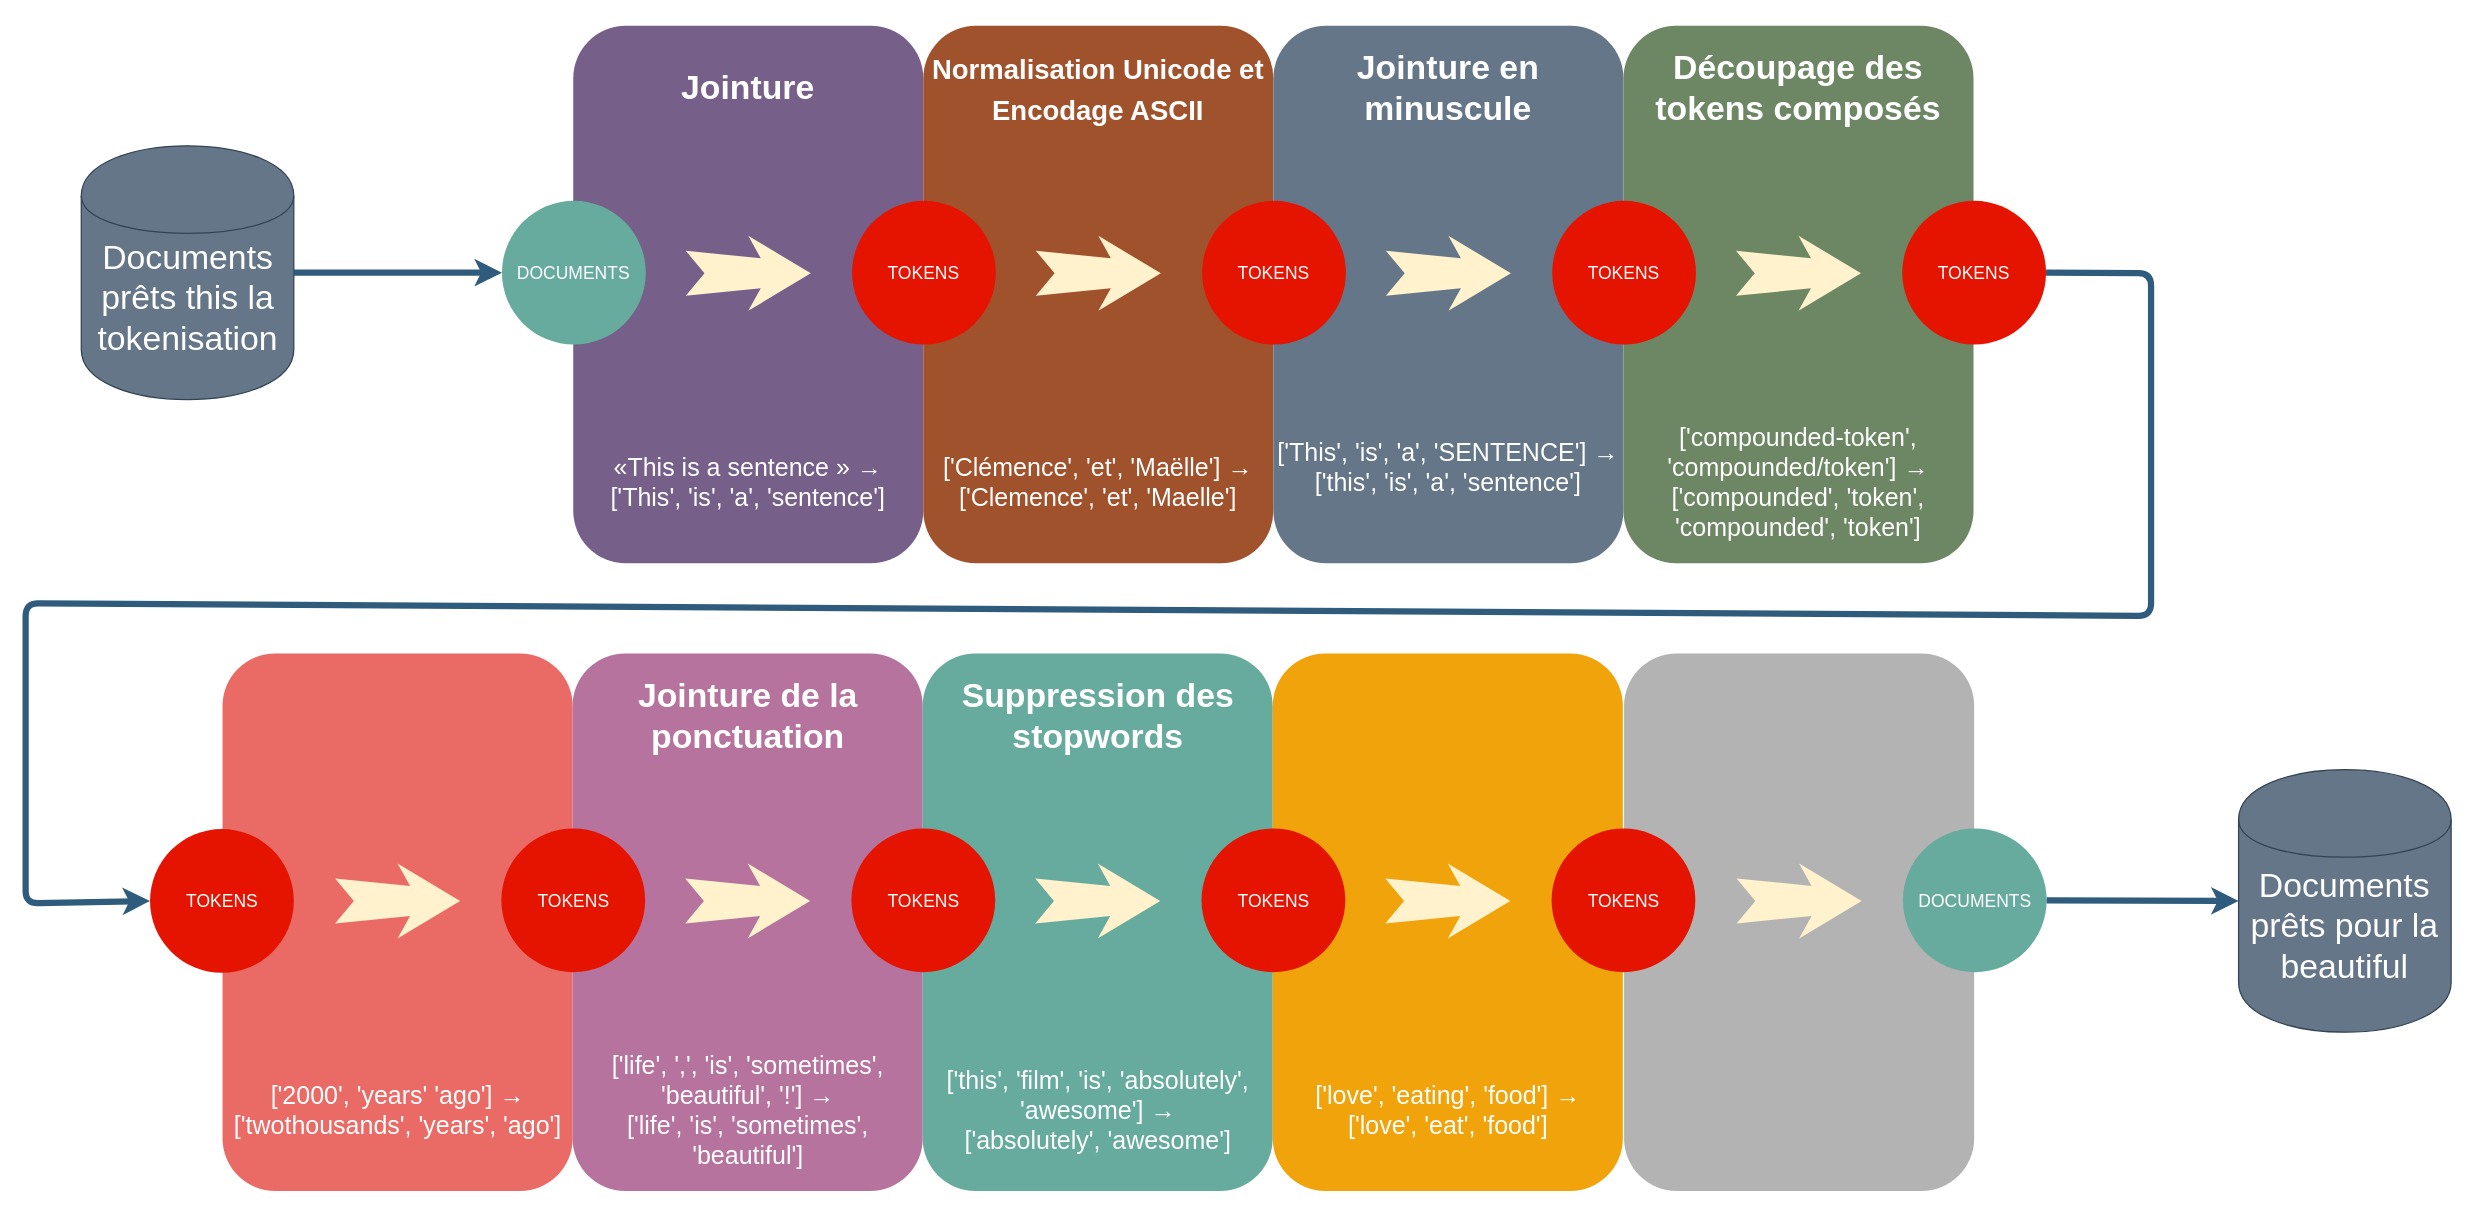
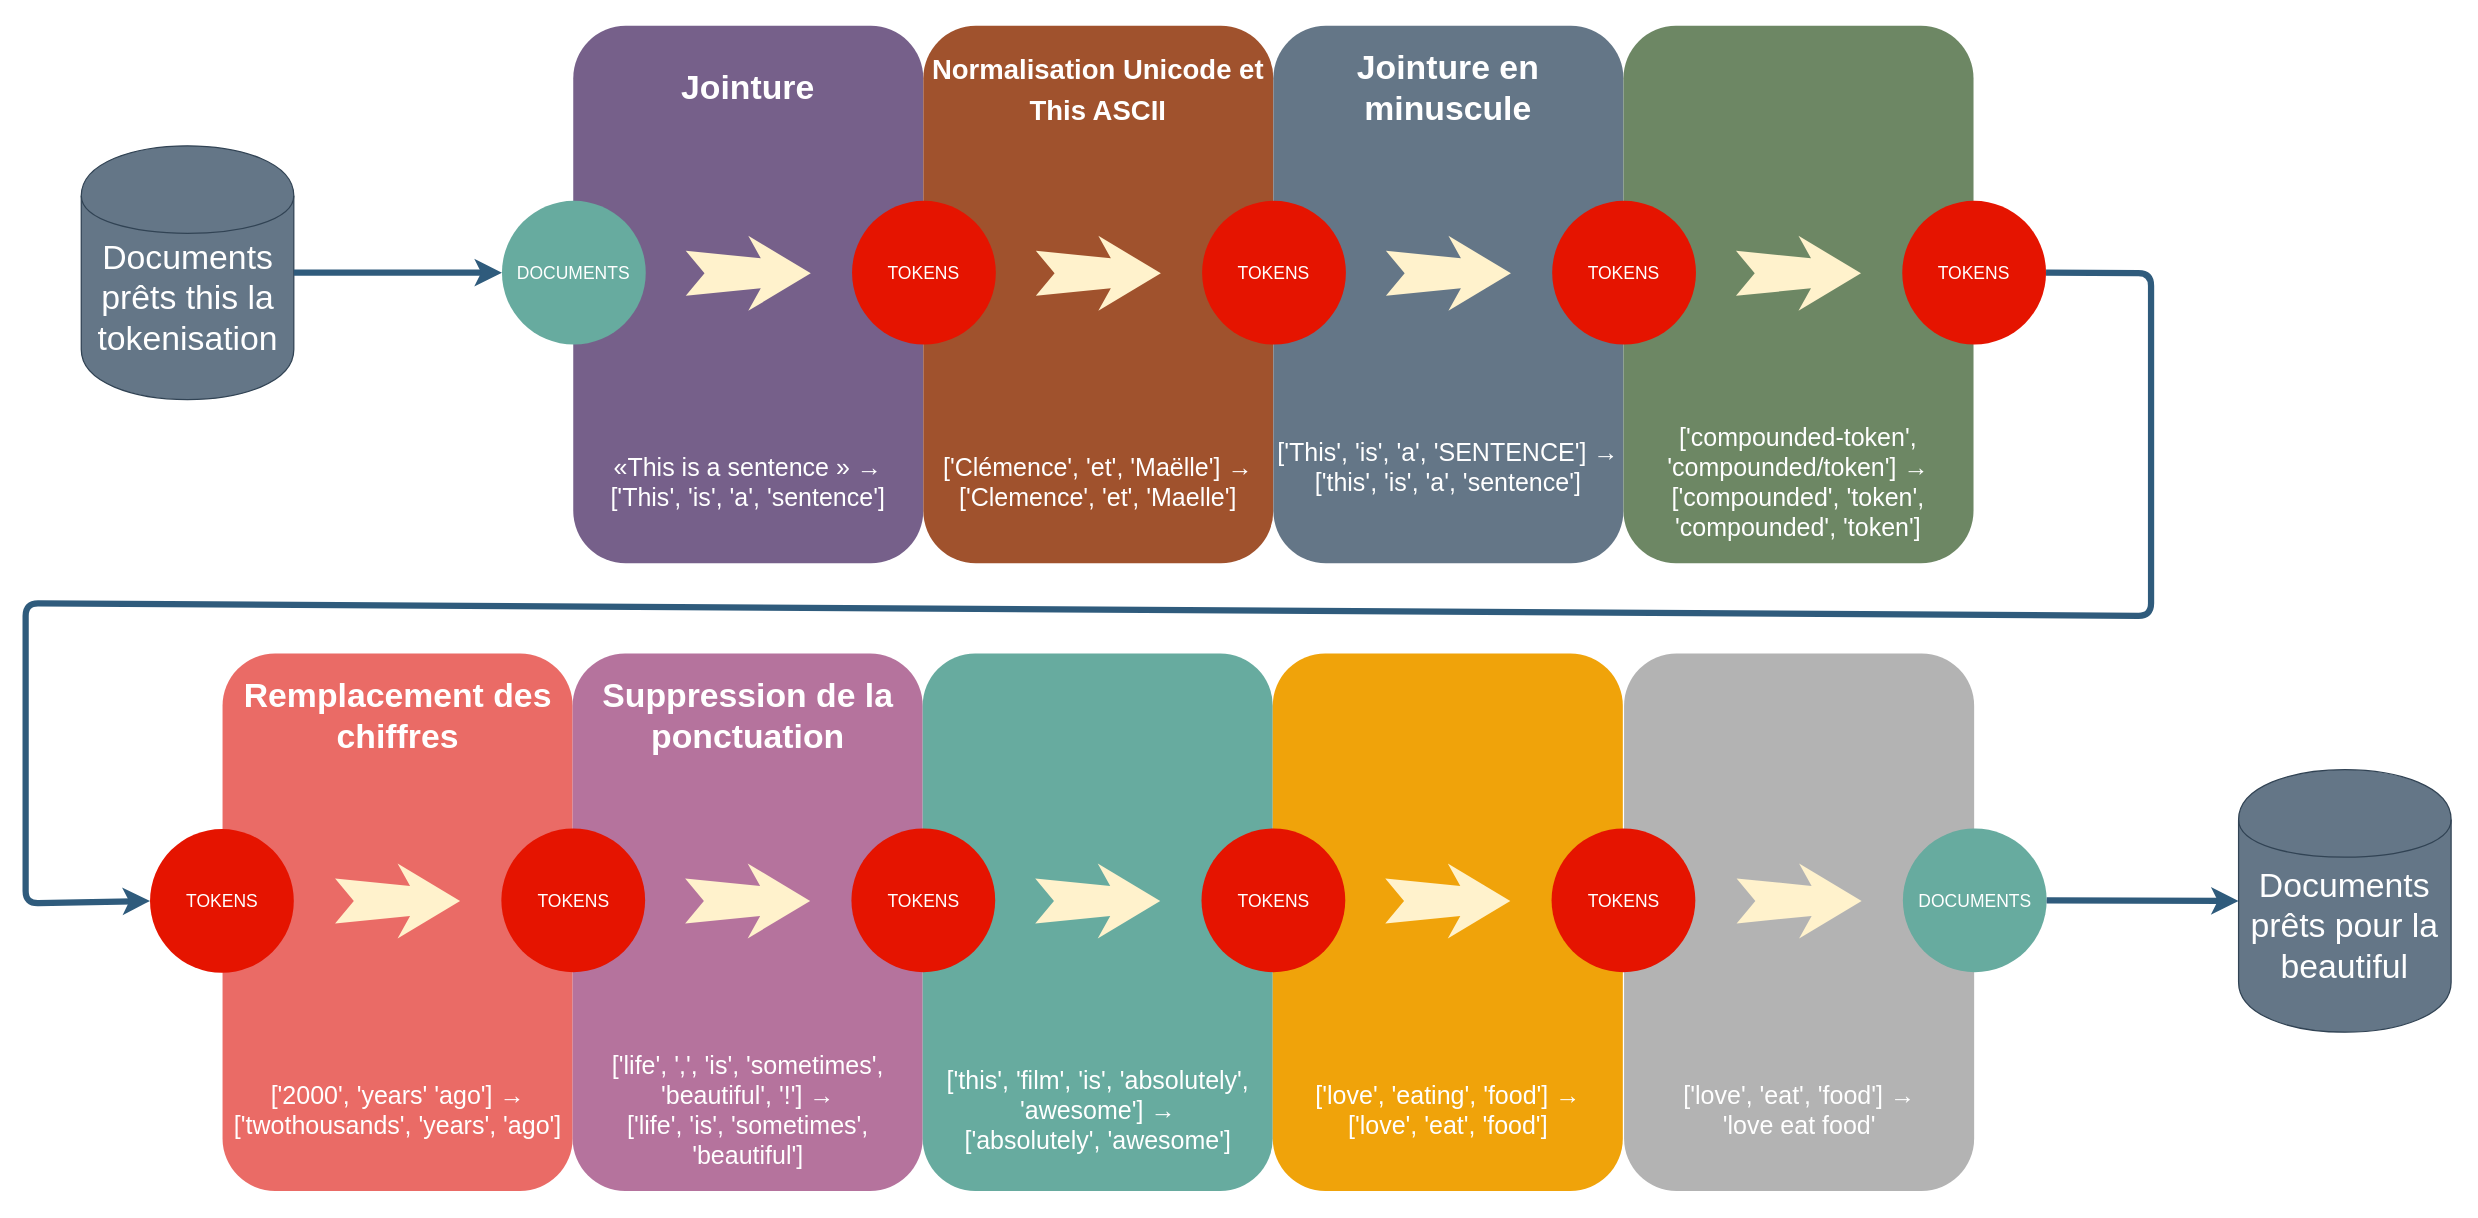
(1098, 88) -> (1098, 88)
(1798, 88) -> none
none -> (398, 716)
(748, 716) -> (748, 716)
(1098, 716) -> none
none -> (1799, 1109)
